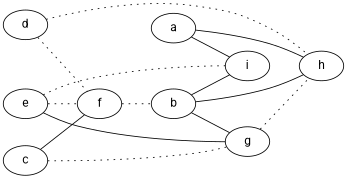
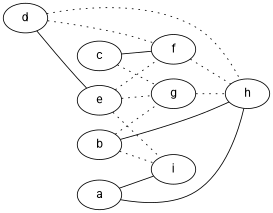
none -> (61, 60)
(211, 85) -> (137, 157)
(137, 104) -> (211, 72)
(211, 123) -> (136, 119)
(133, 136) -> (136, 97)
